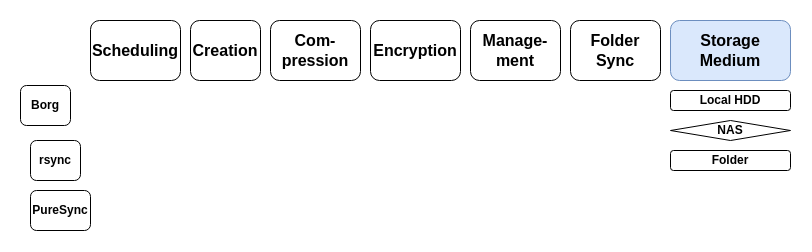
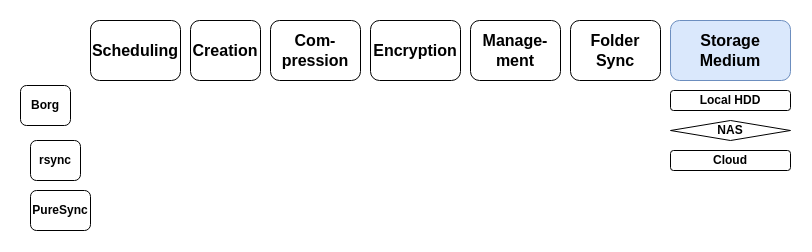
(731, 161) -> (731, 161)
